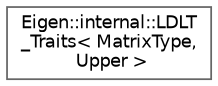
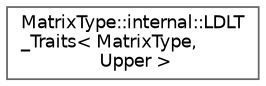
(109, 43) -> (133, 43)
